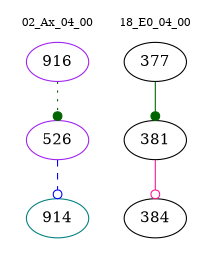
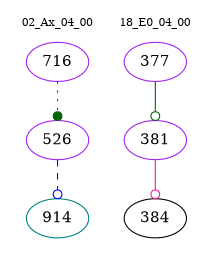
(58, 62) -> (58, 62)
(155, 62) -> (155, 62)
(155, 97) -> (155, 97)
(155, 140) -> (155, 140)
